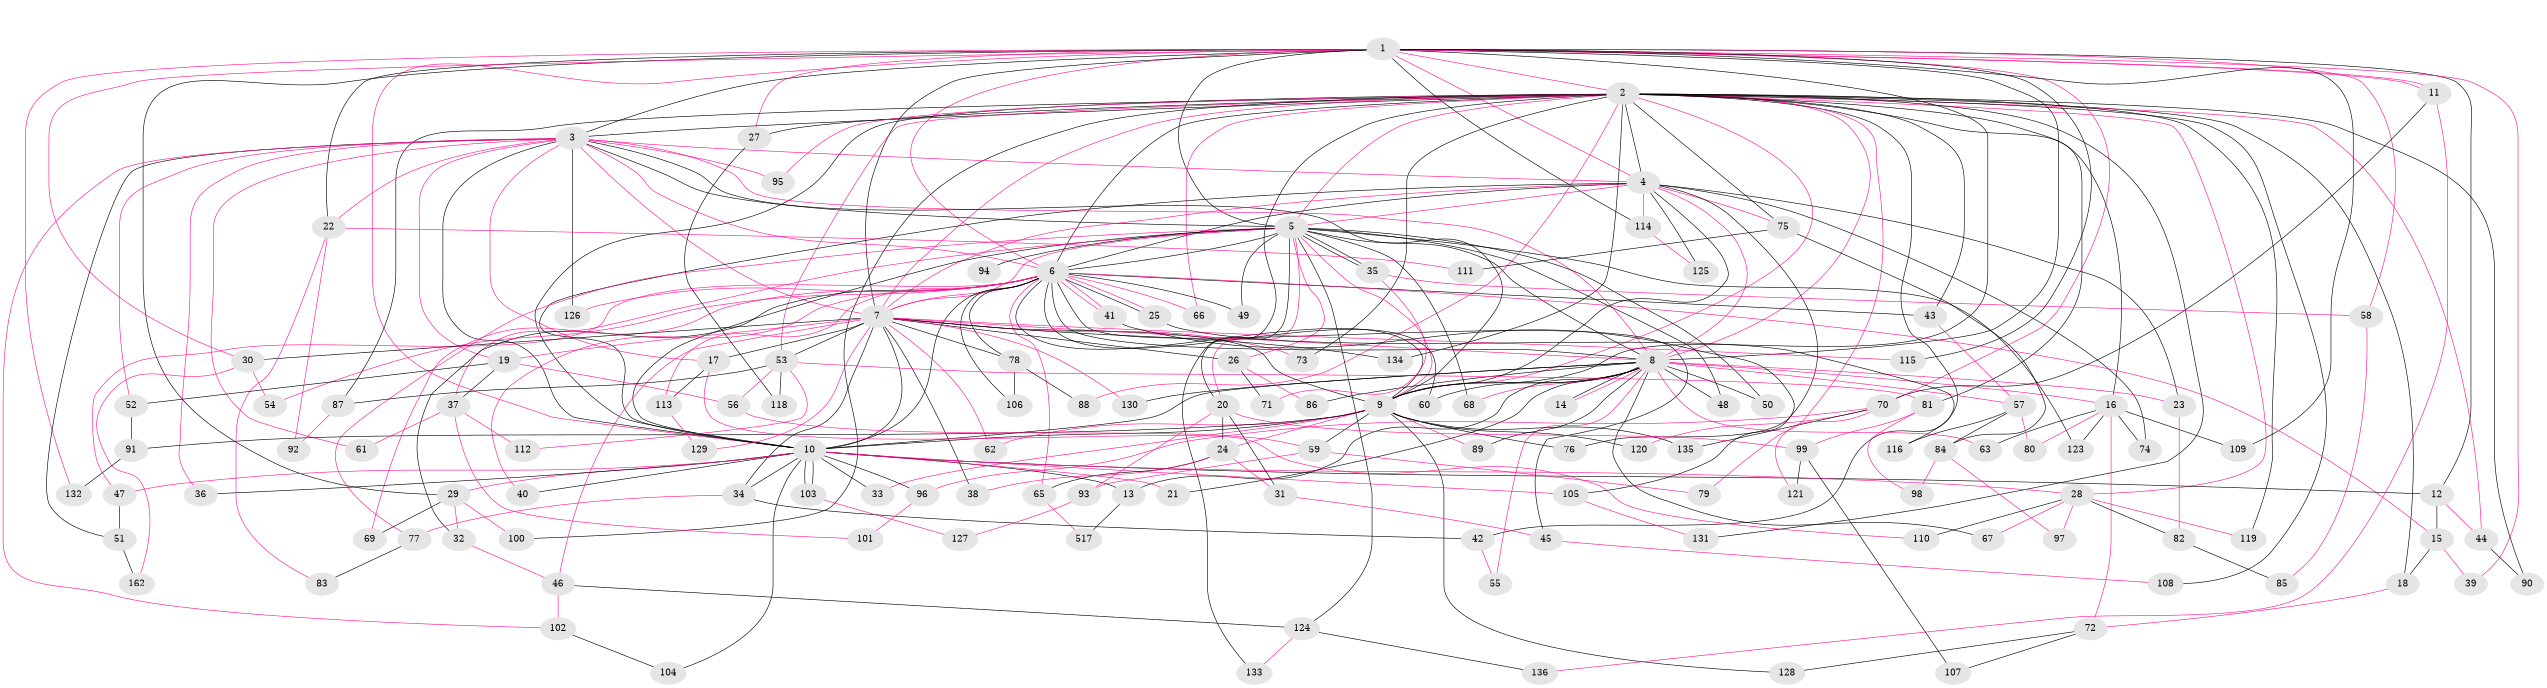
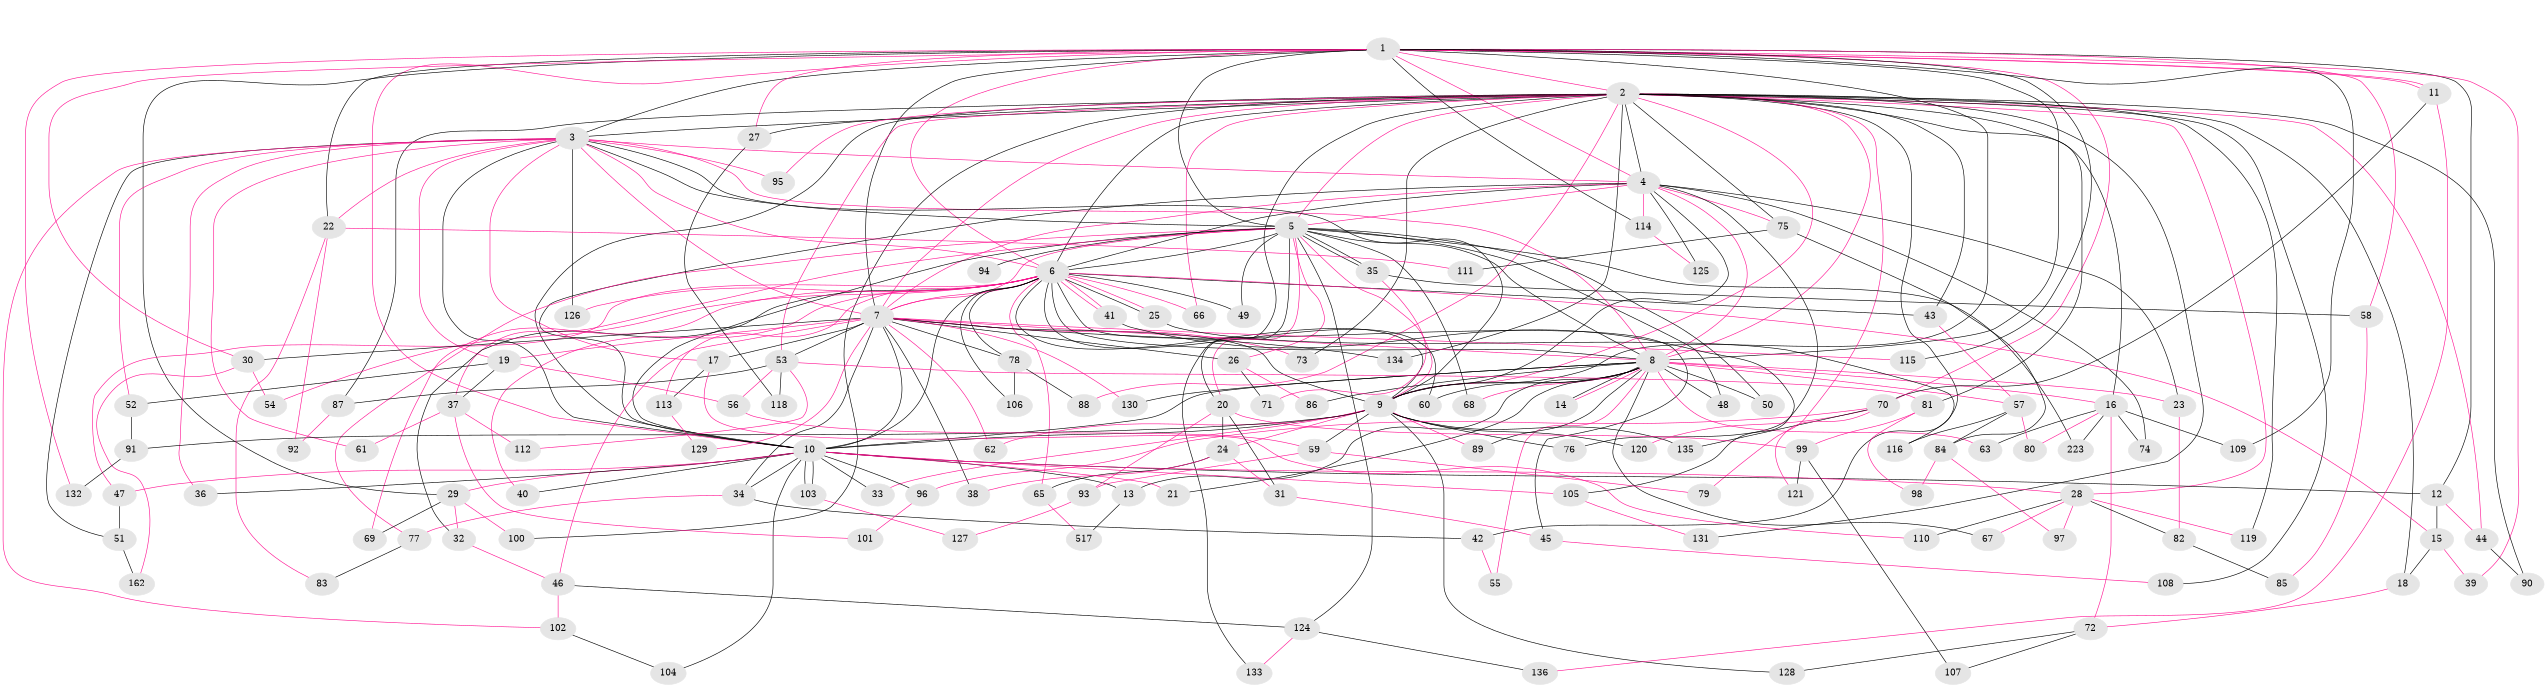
(1869, 301) -> (1869, 301)
(2076, 450) -> (2076, 450)
